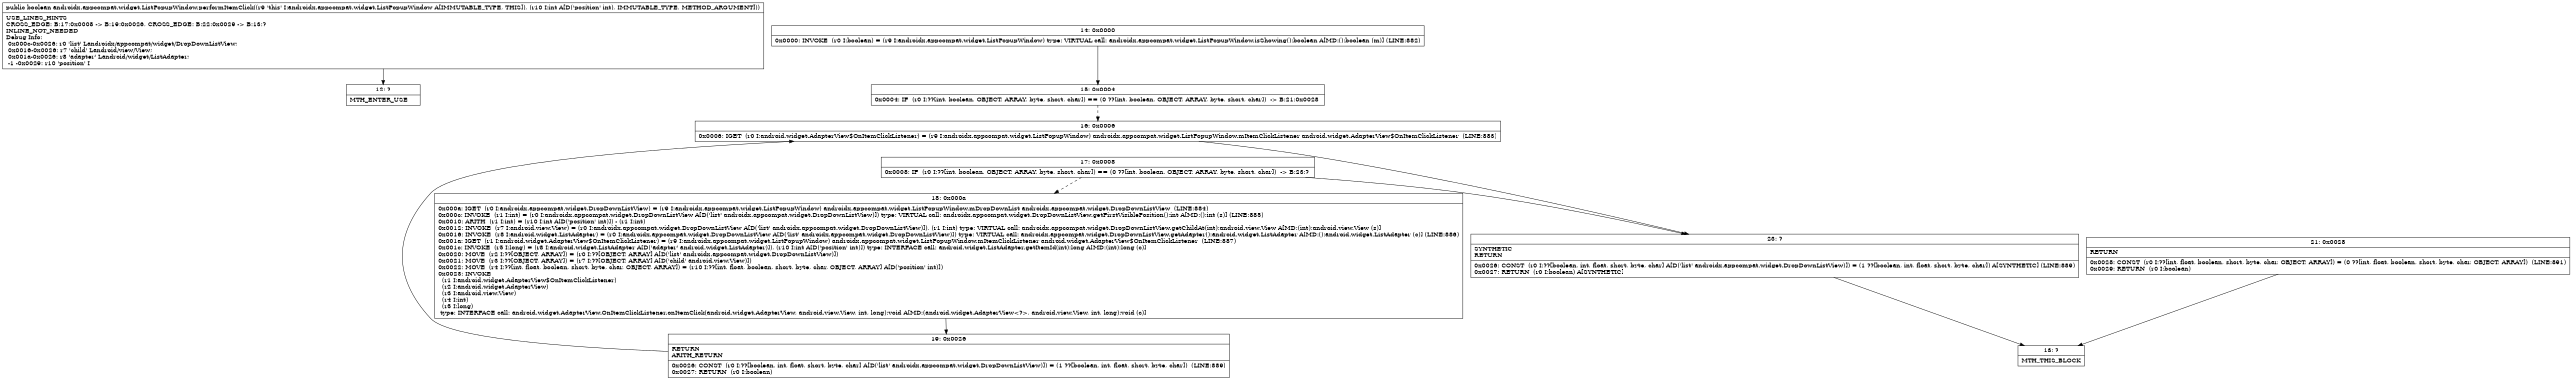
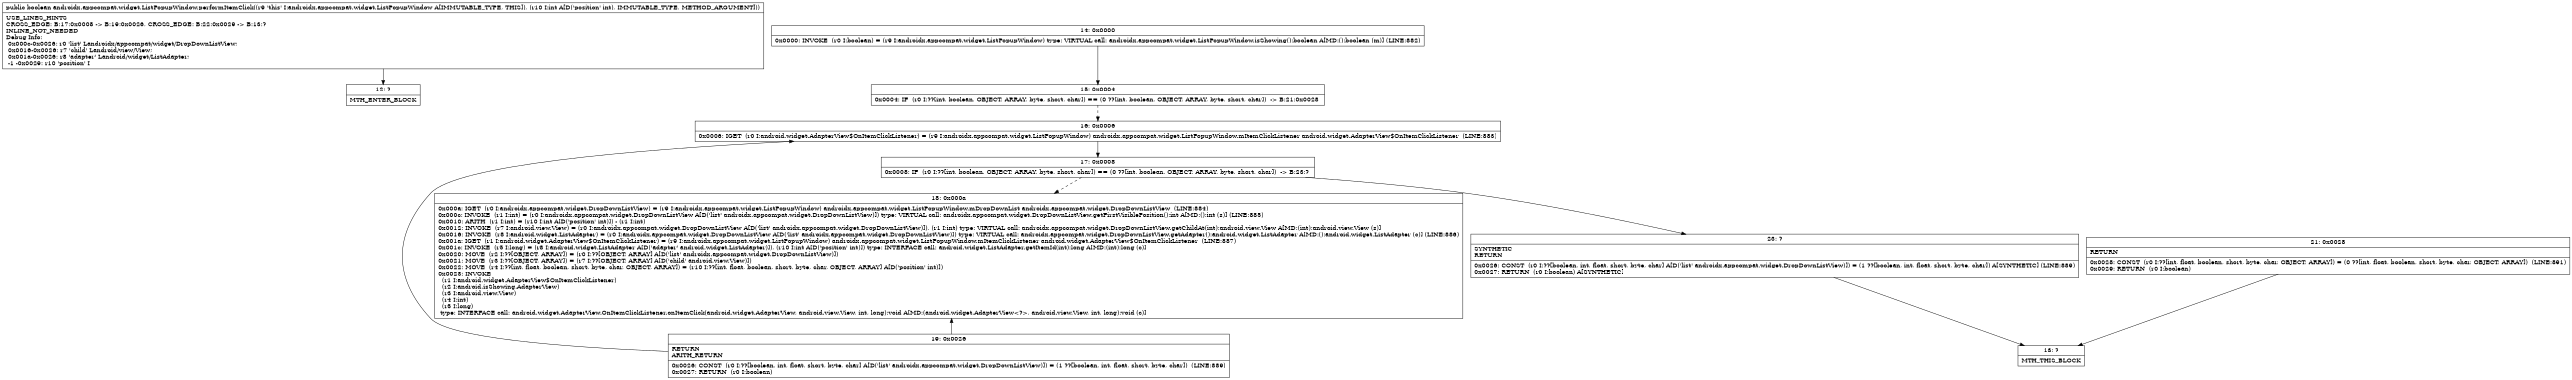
(379, 100) -> (383, 100)
(1443, 180) -> (1098, 147)
(493, 287) -> (499, 287)
(946, 324) -> (951, 328)
